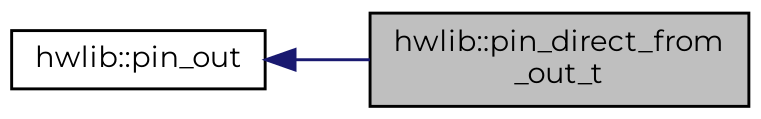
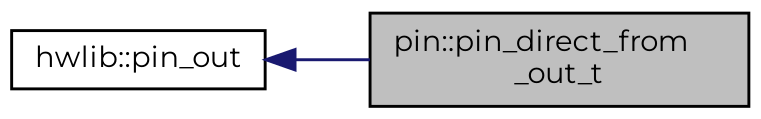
(559, 60) -> (559, 60)
